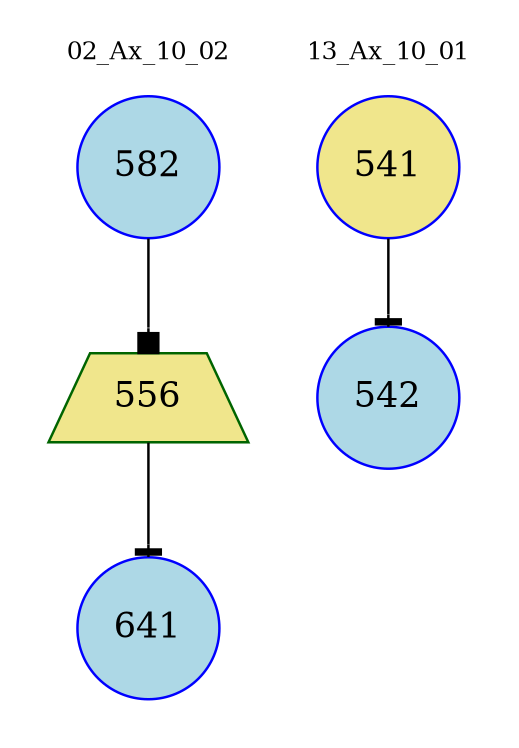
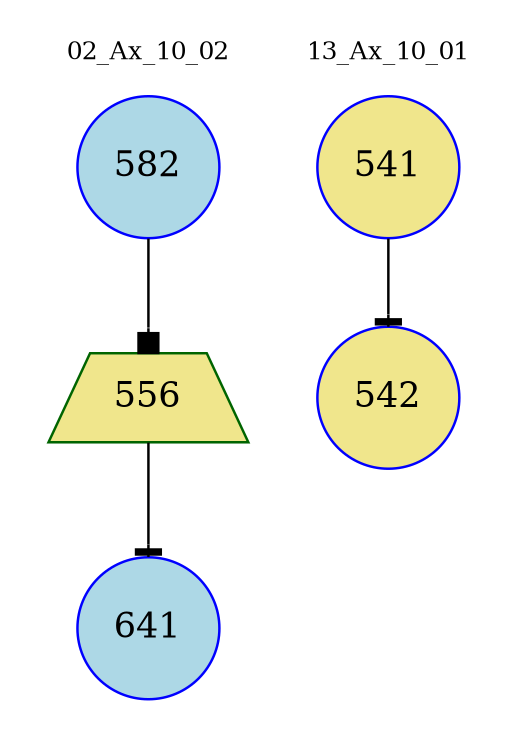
(388, 398) -> (388, 398)
